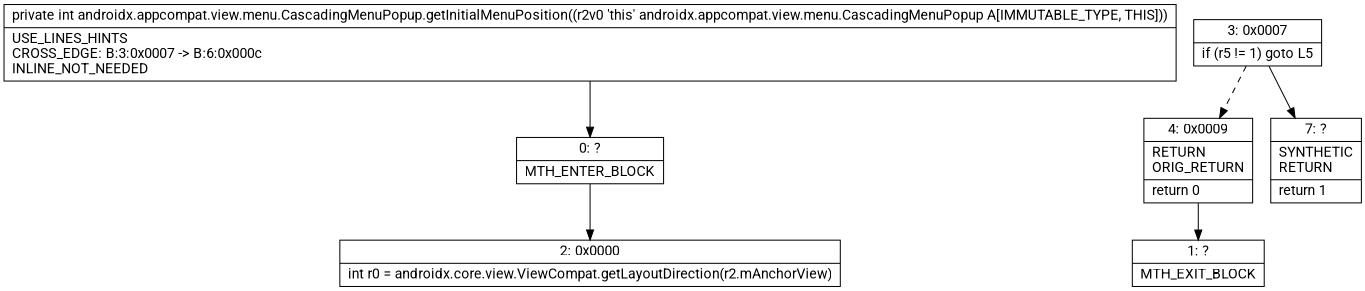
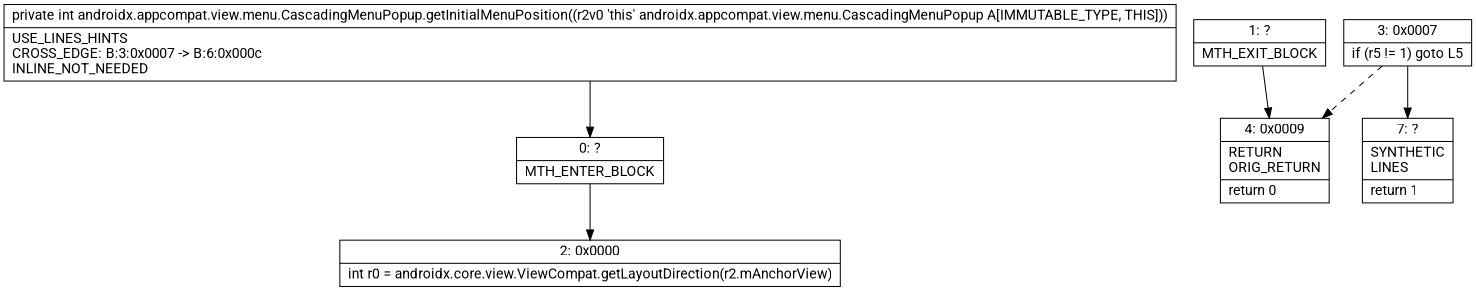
(1306, 168) -> (1390, 168)
(1198, 217) -> (1265, 87)
